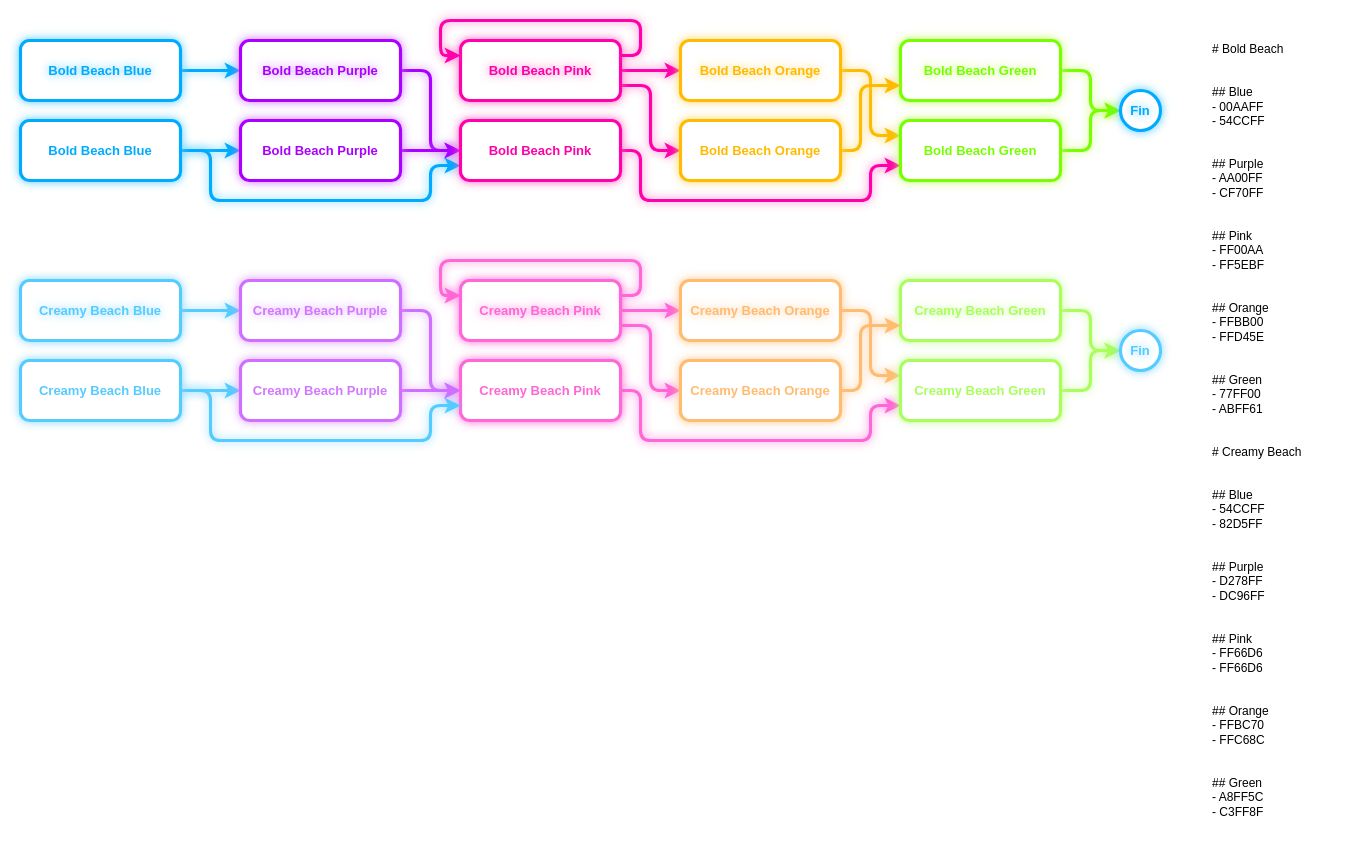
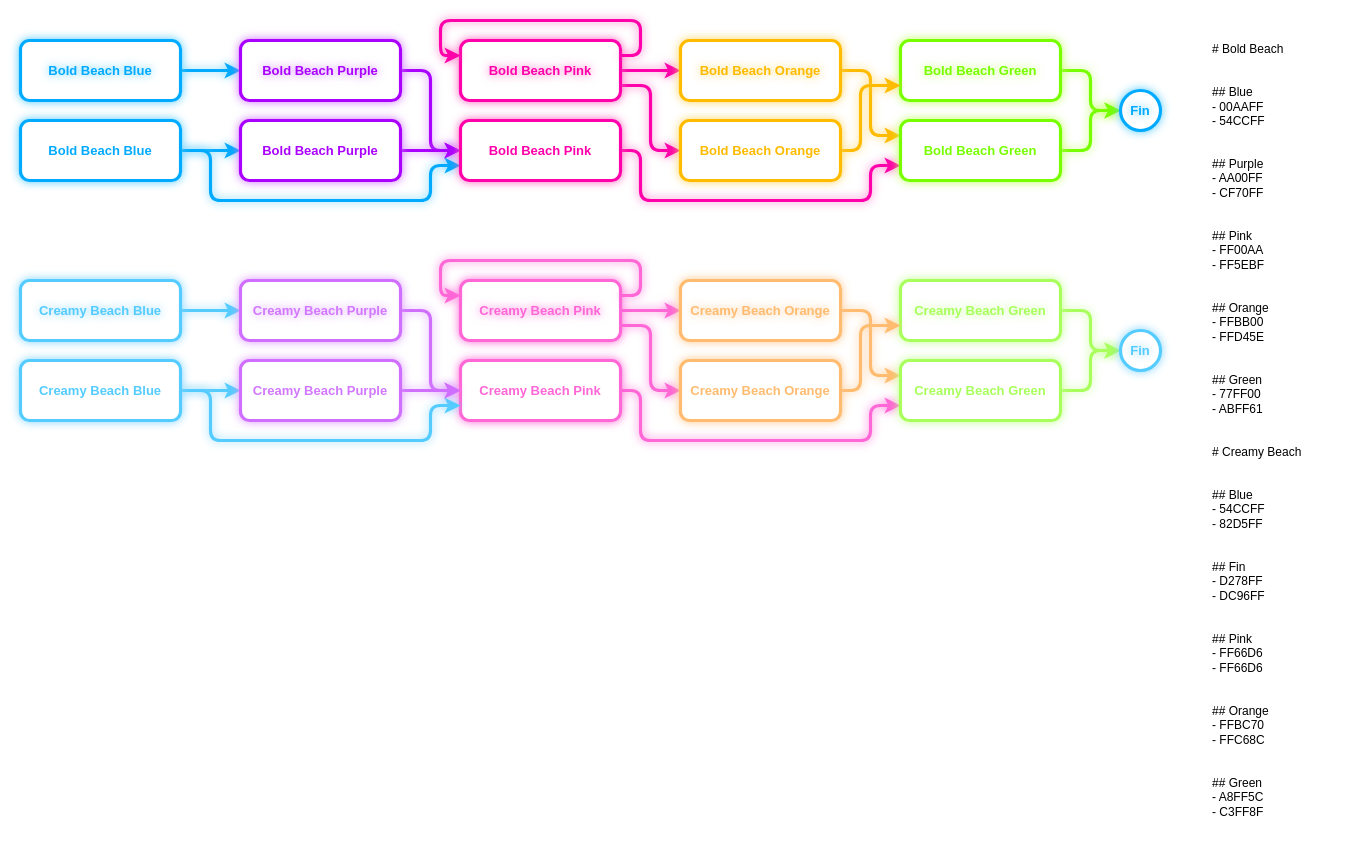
(1256, 431) -> (1256, 431)
